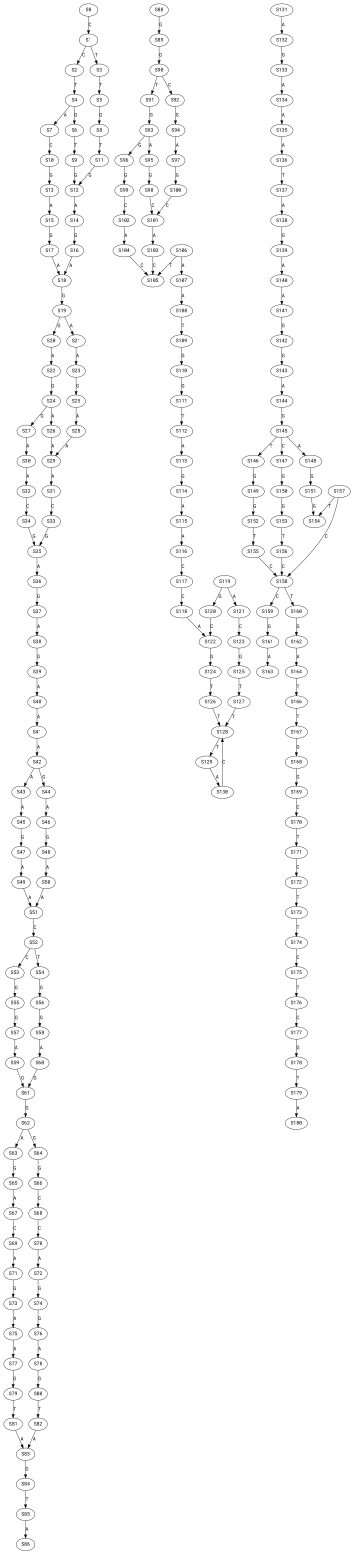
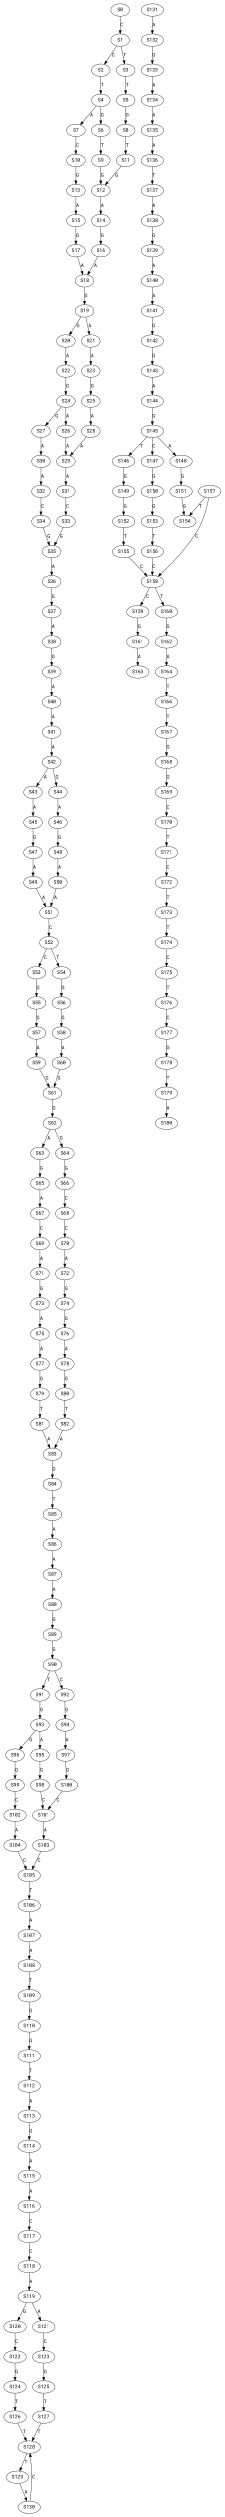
(168, 265) -> (29, 1889)
(195, 626) -> (29, 2280)
none -> (52, 1575)
